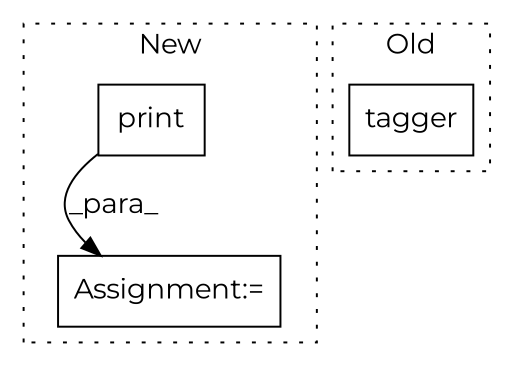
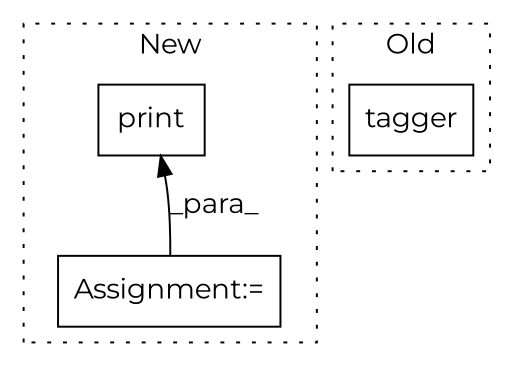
(66, 195) -> (169, 215)
